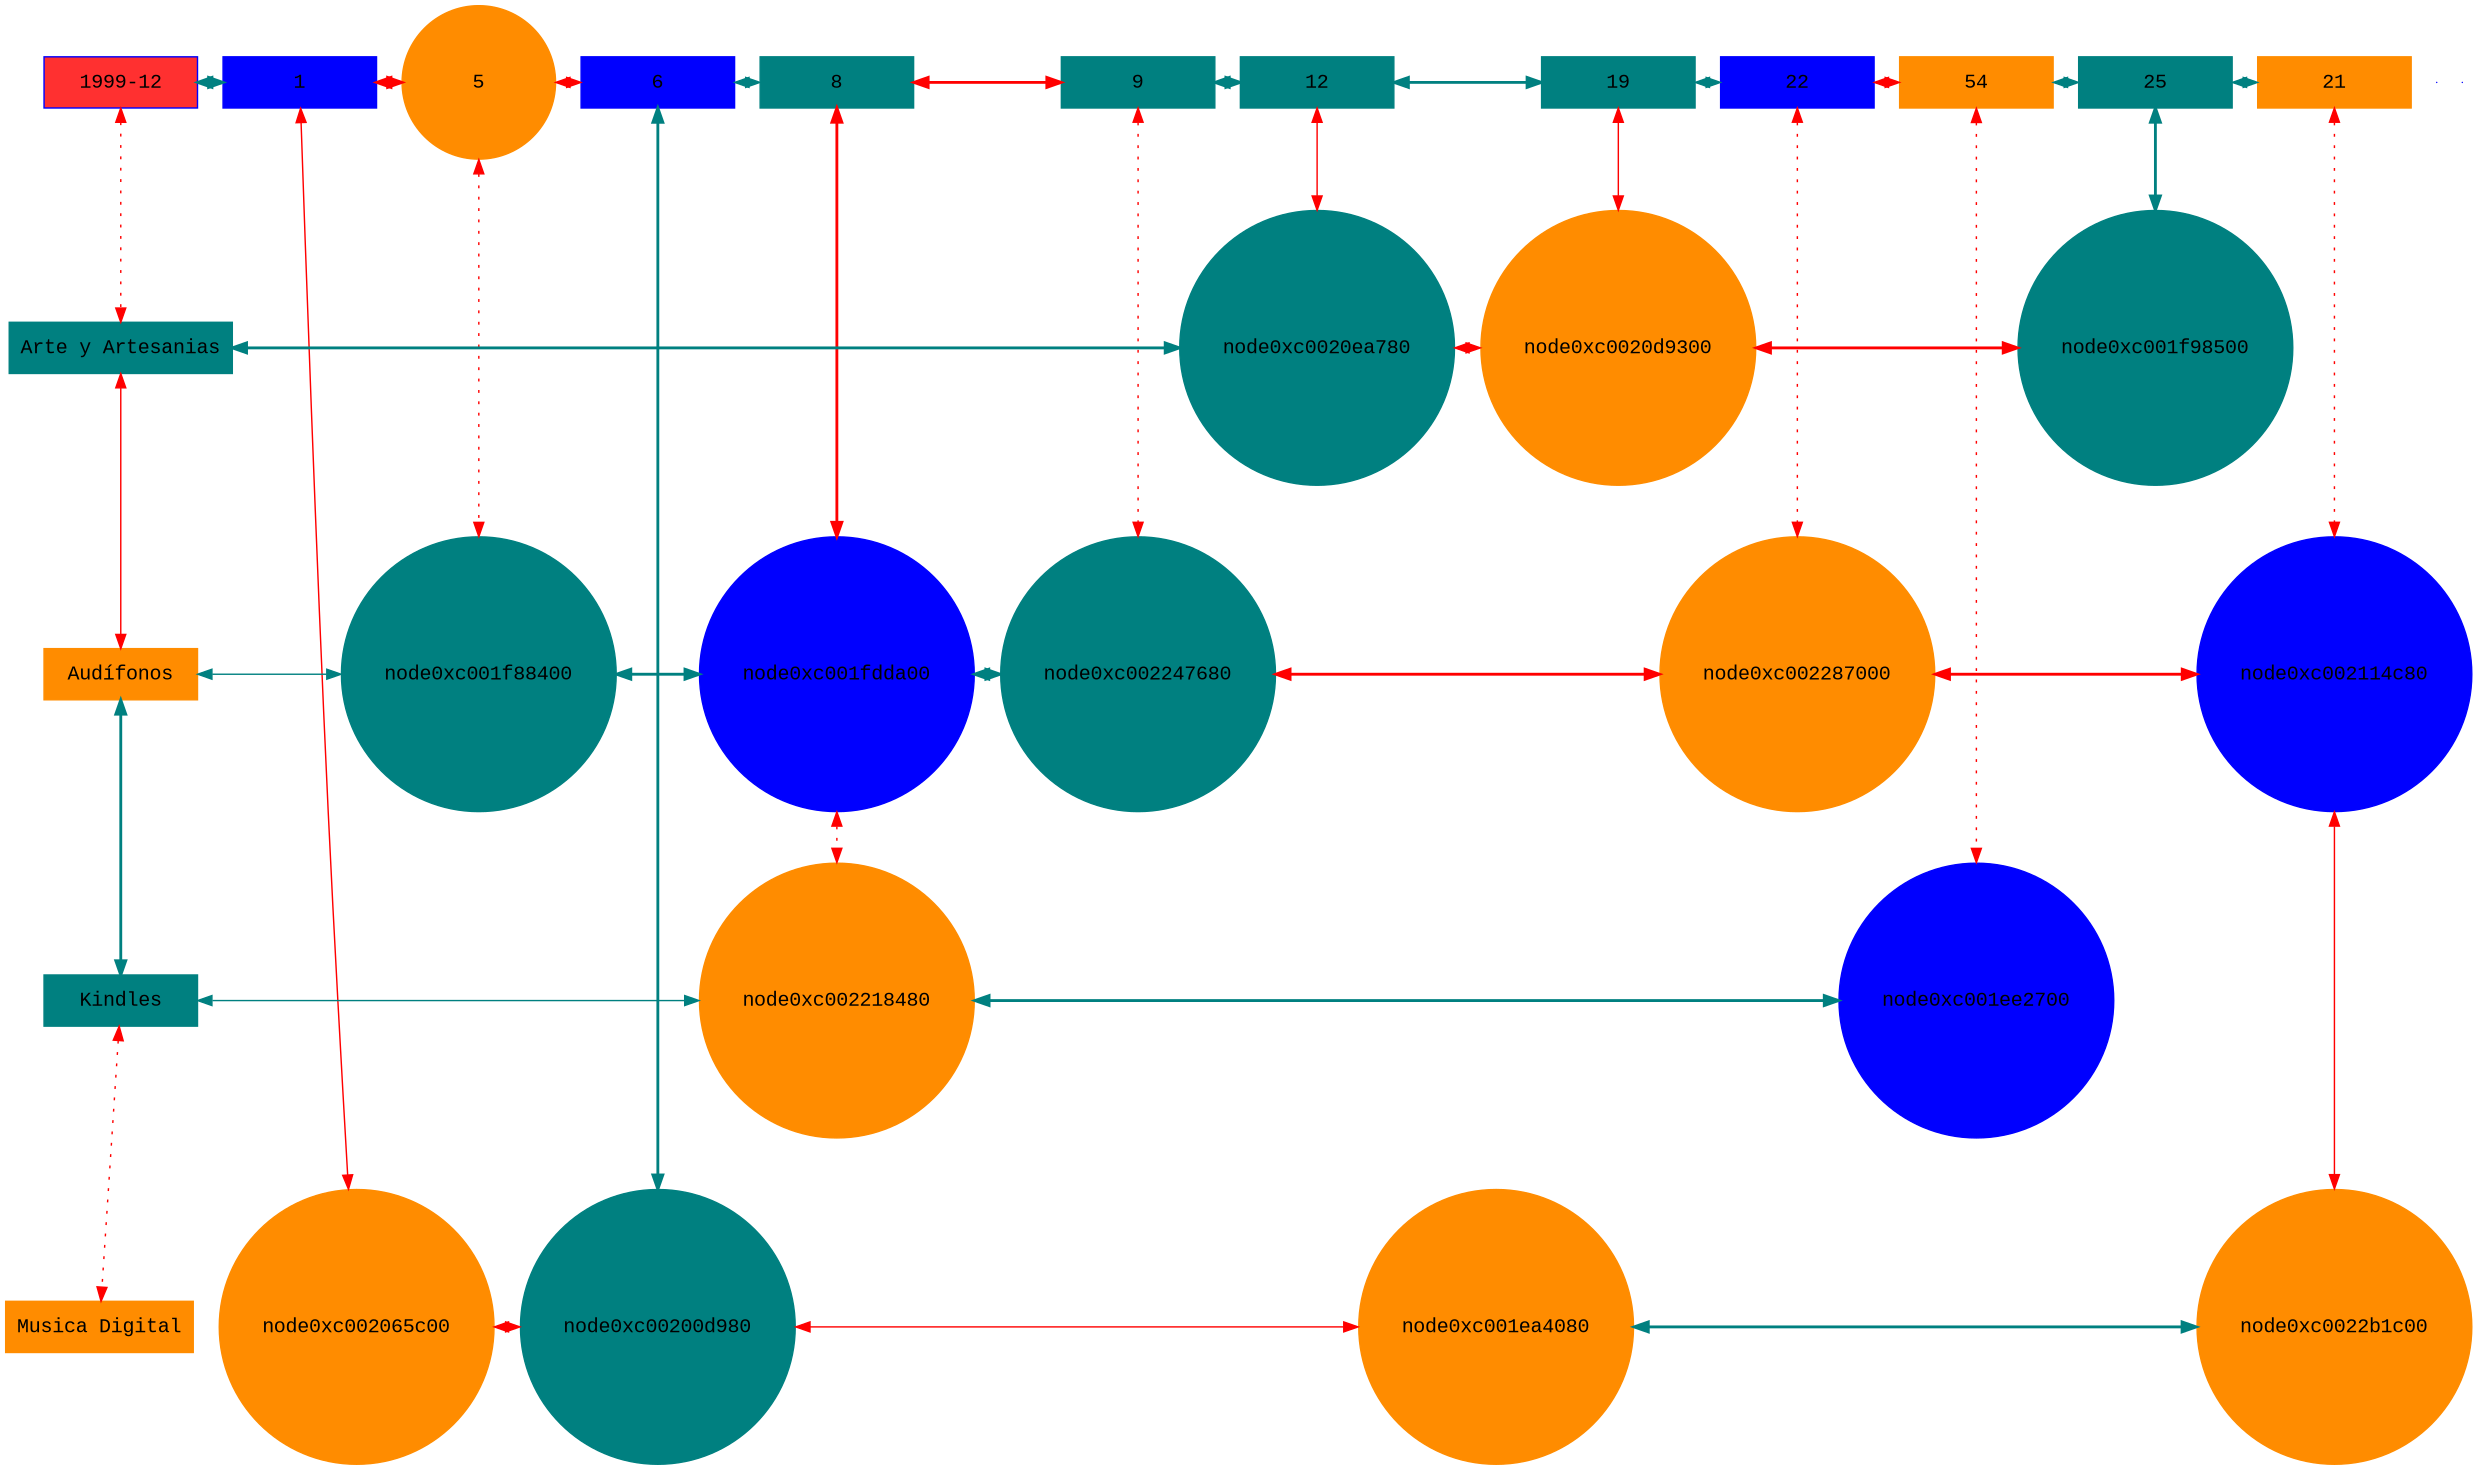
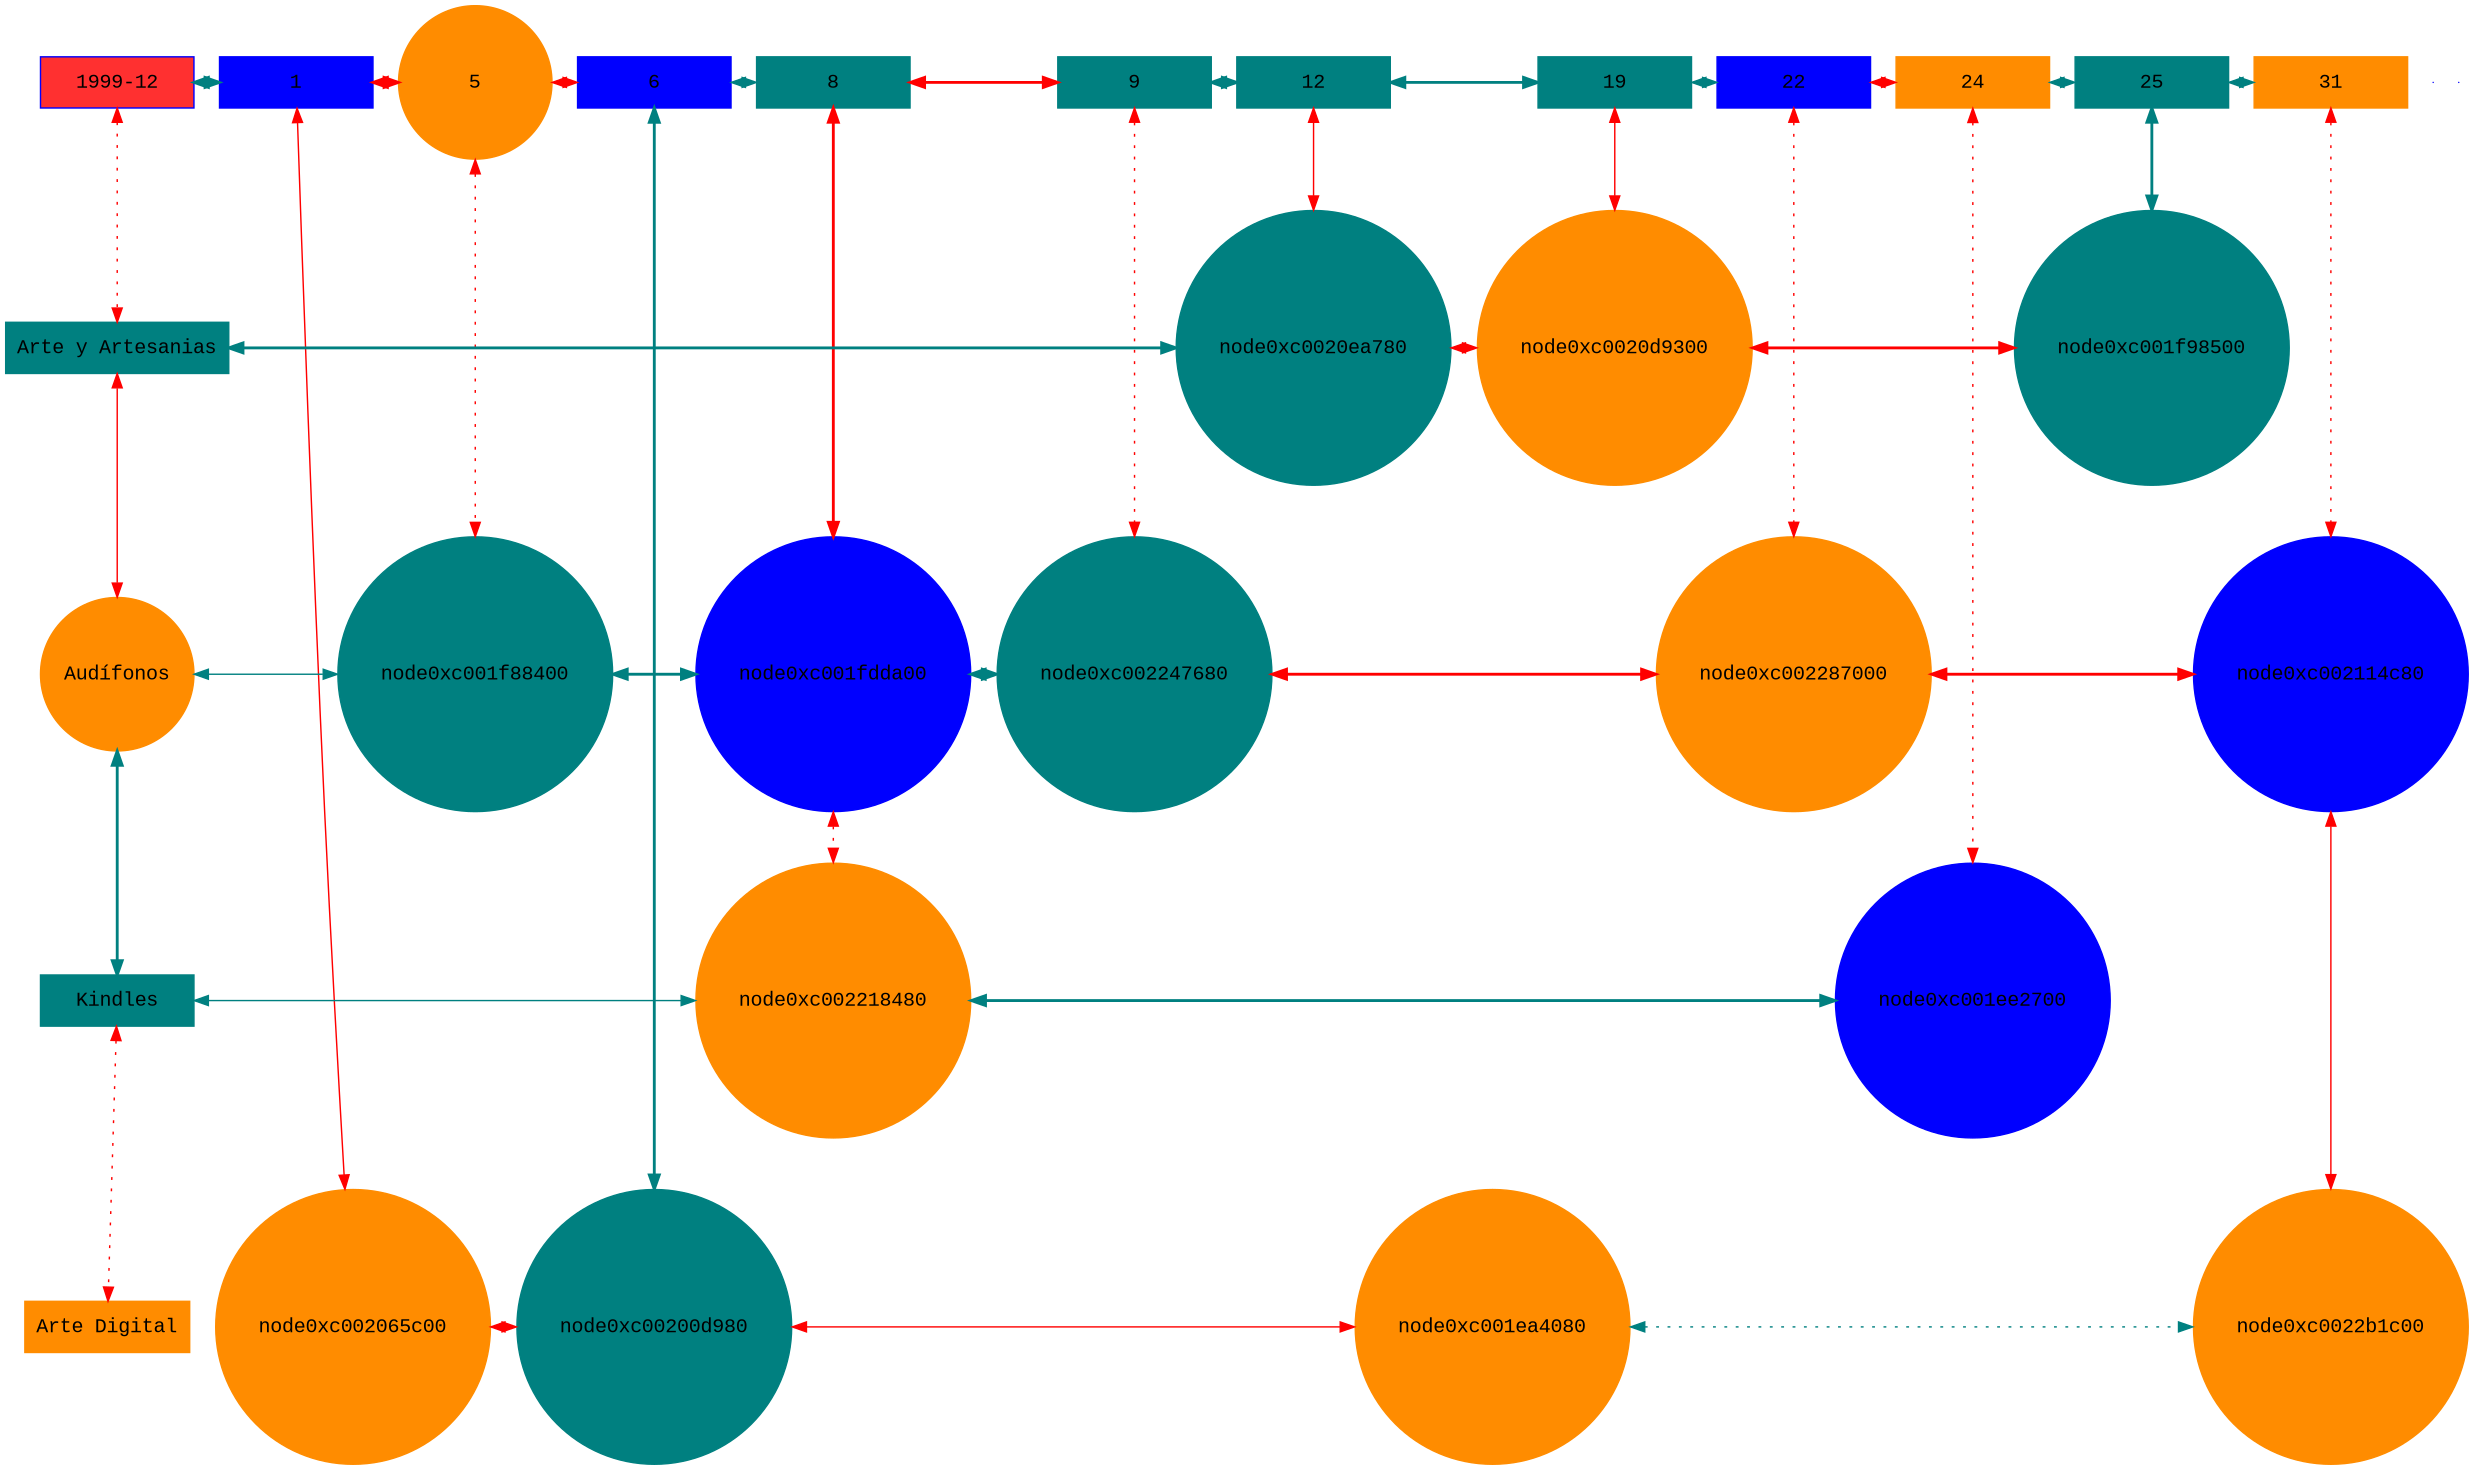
(1976, 82) -> (1973, 82)
(2334, 82) -> (2331, 82)
(121, 674) -> (117, 674)
(99, 1327) -> (107, 1327)
(1915, 1327) -> (1912, 1327)
